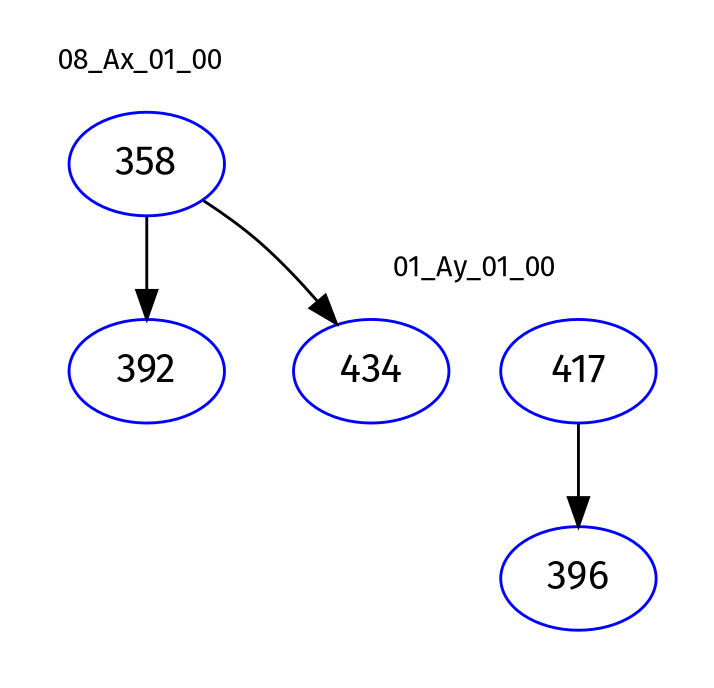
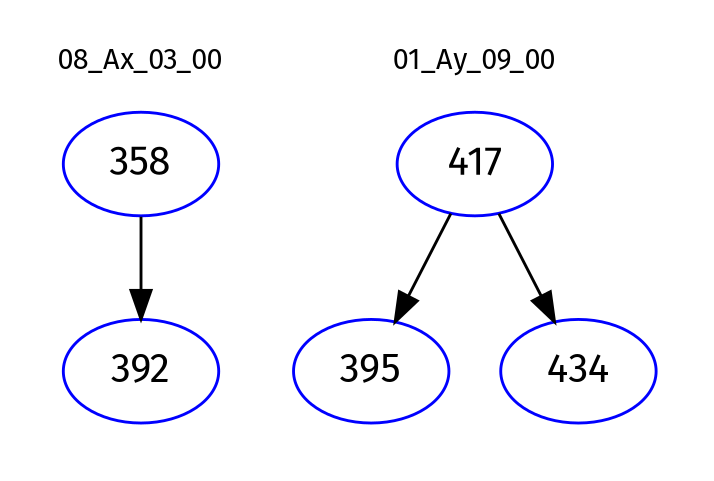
(141, 62) -> (141, 62)
(475, 269) -> (475, 62)
(289, 270) -> (520, 255)
(578, 578) -> (371, 371)
